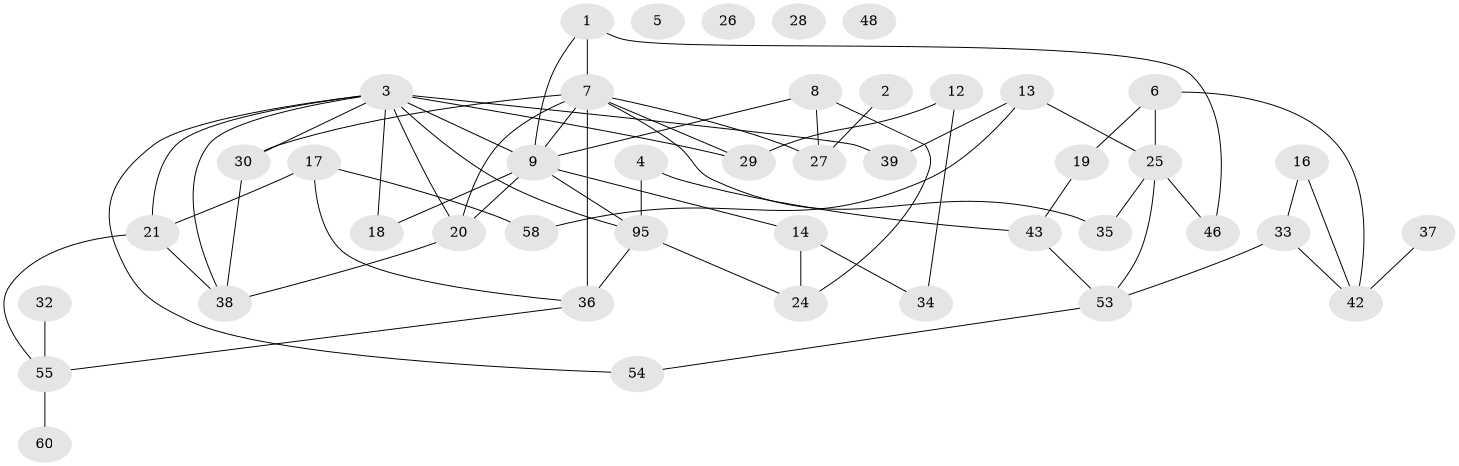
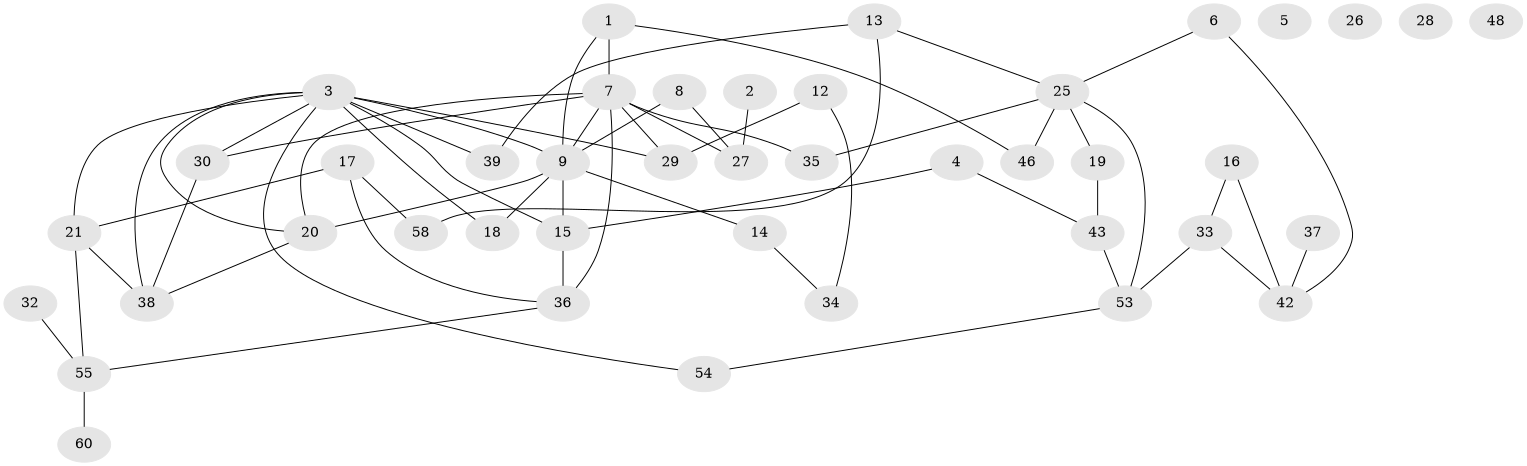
(1119, 127) -> (1080, 127)
(641, 233) -> (563, 233)
(801, 304) -> none
